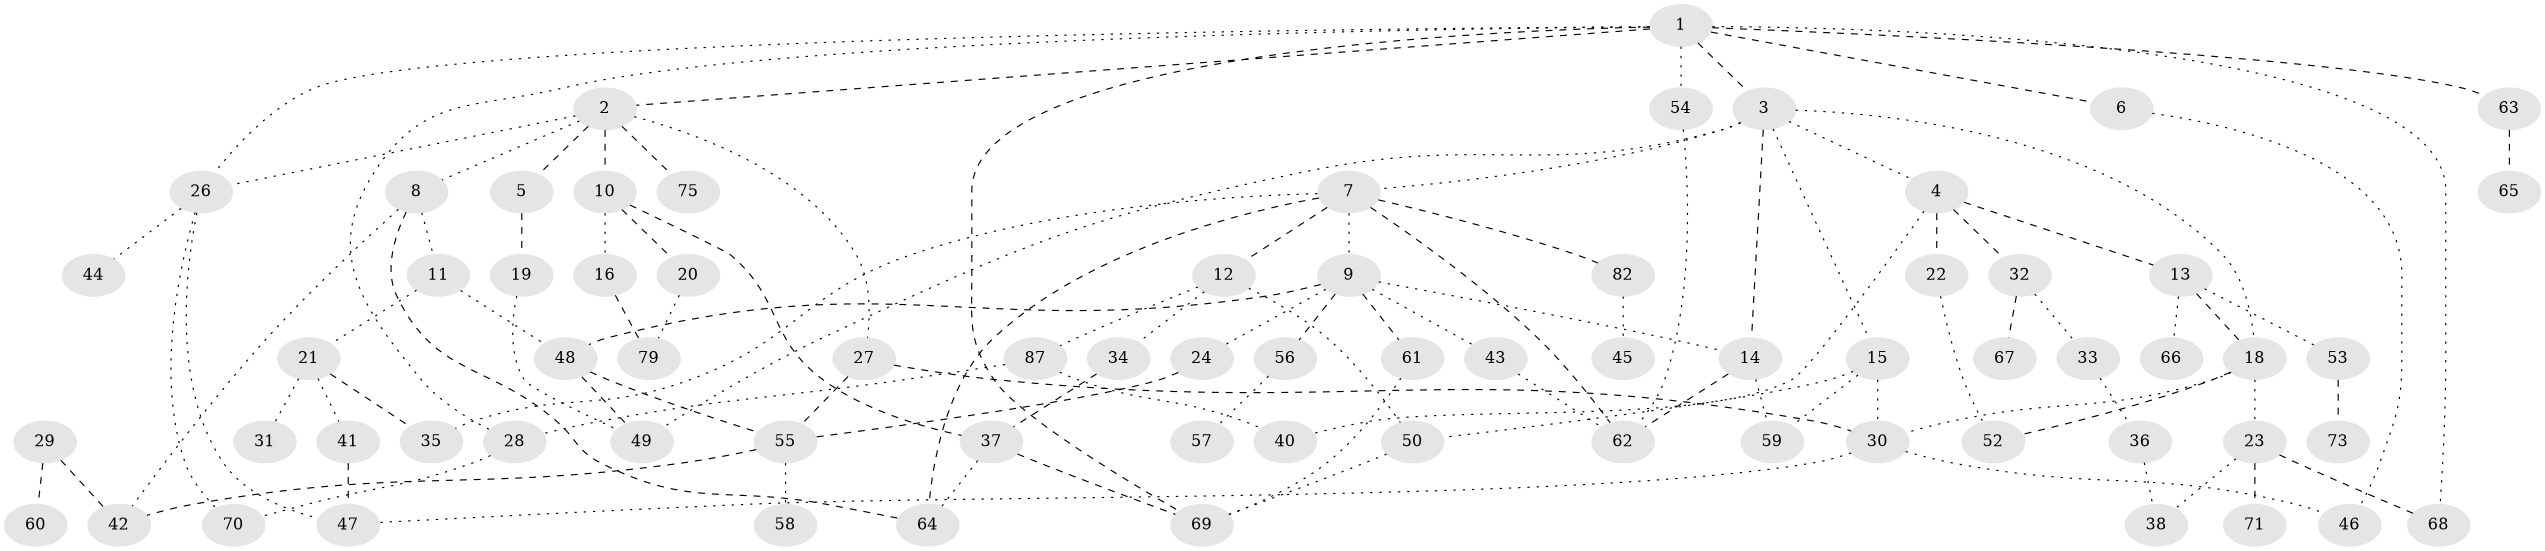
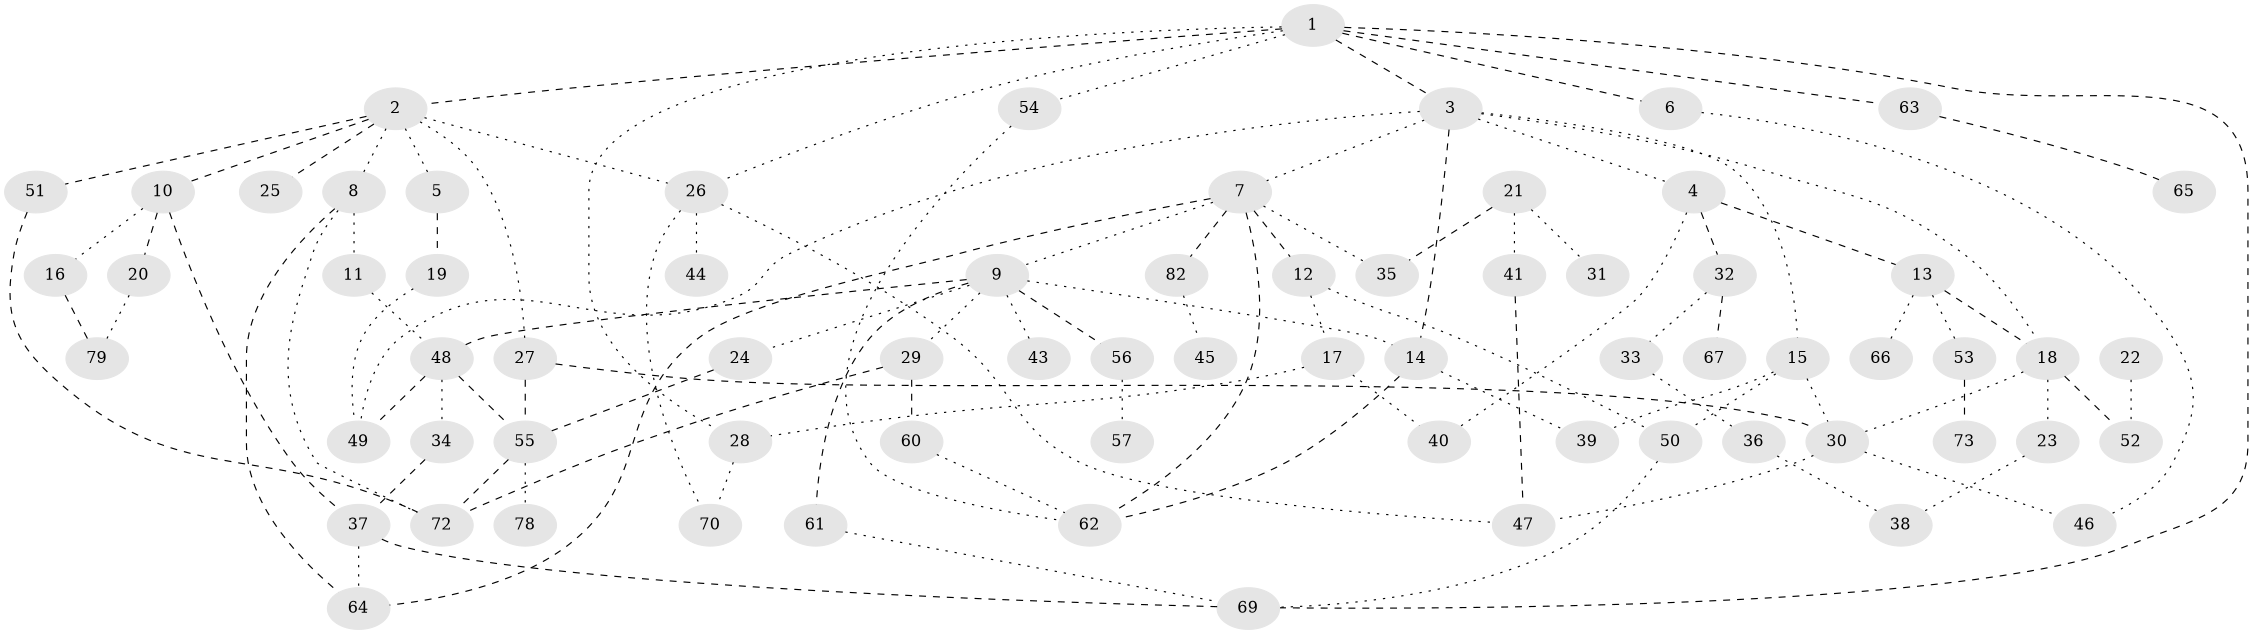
(564, 150) -> (417, 150)
none -> (36, 192)
(688, 192) -> (271, 192)
(1937, 234) -> none
none -> (954, 317)
(1171, 317) -> (442, 400)
(367, 321) -> none
(1035, 359) -> (1333, 359)
(1560, 400) -> (1001, 484)
(1772, 442) -> (1587, 442)
(119, 525) -> (442, 525)
(786, 525) -> (525, 525)
(2255, 525) -> none
(2439, 525) -> none
